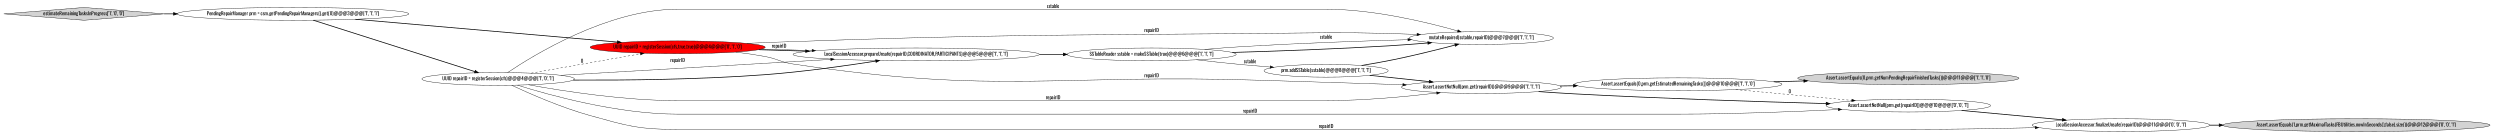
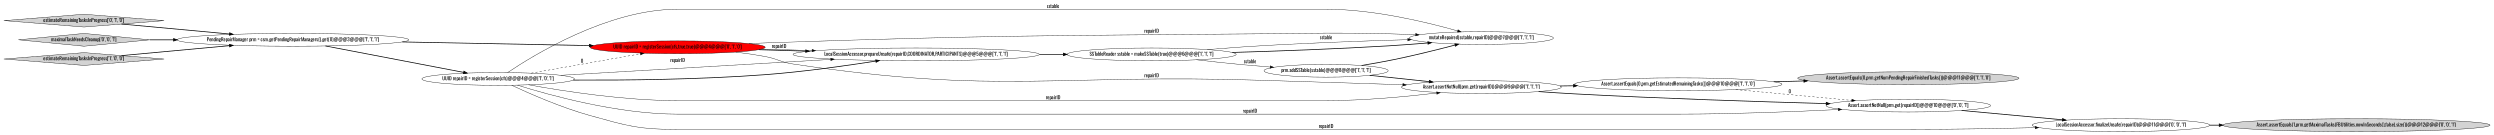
none -> (84, 21)
none -> (84, 40)
